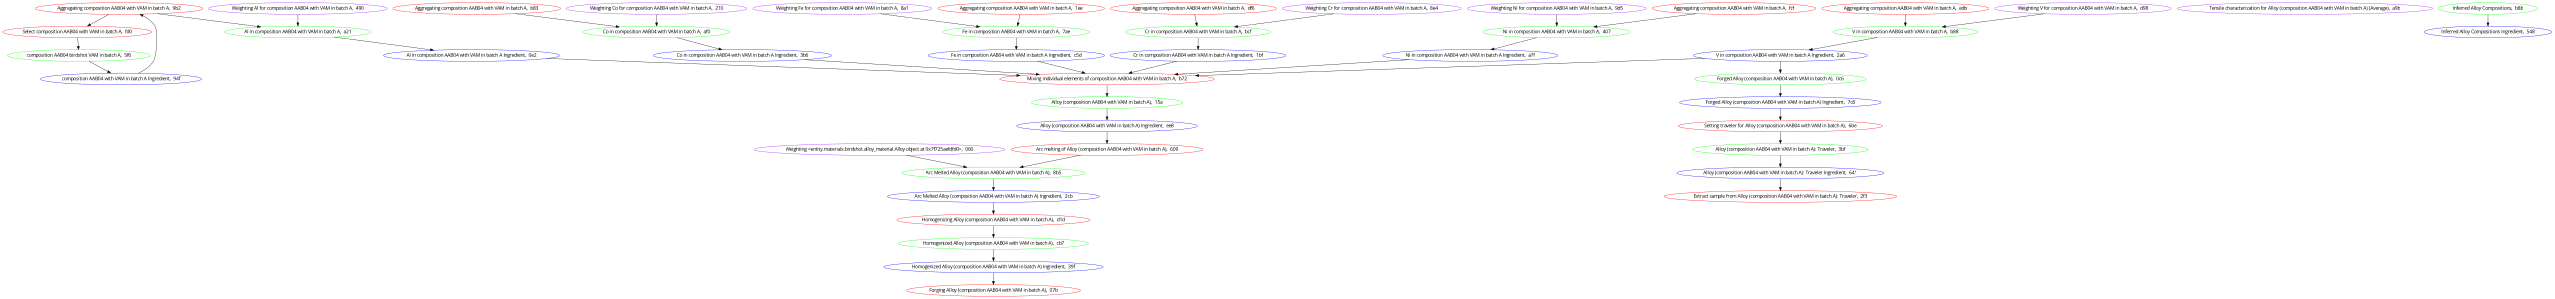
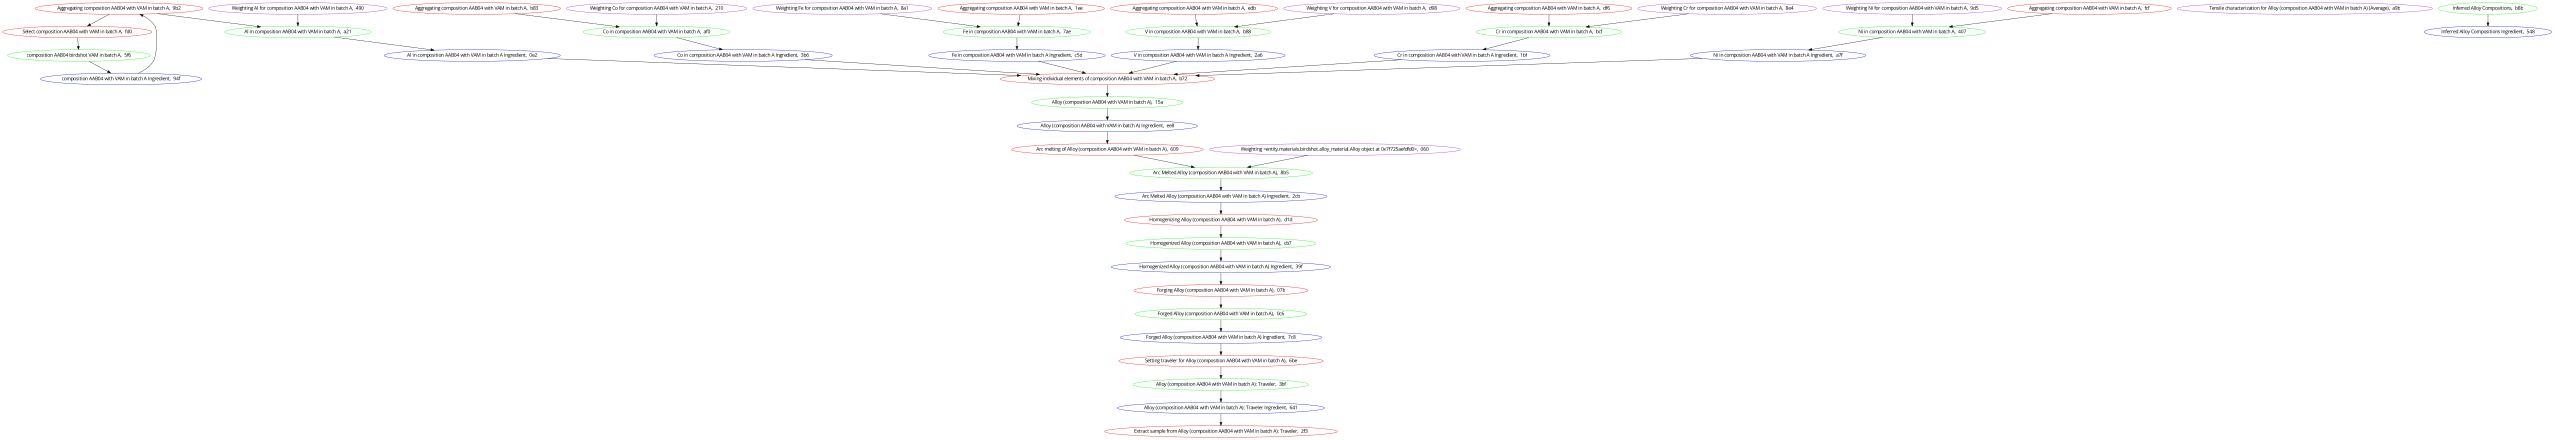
(1780, 66) -> (1221, 301)
